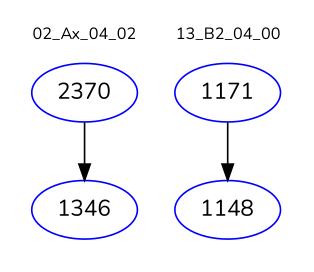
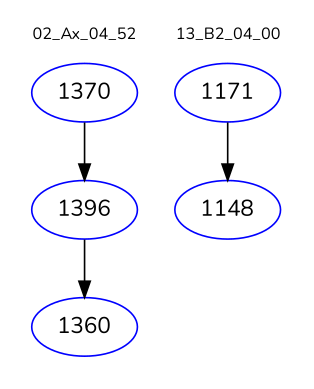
(85, 35) -> (85, 35)
(85, 93) -> (85, 93)
(85, 210) -> (85, 210)
none -> (85, 327)
